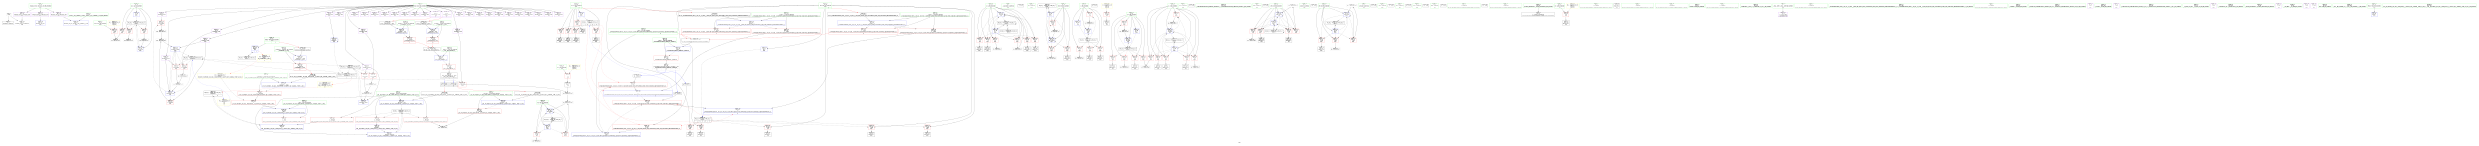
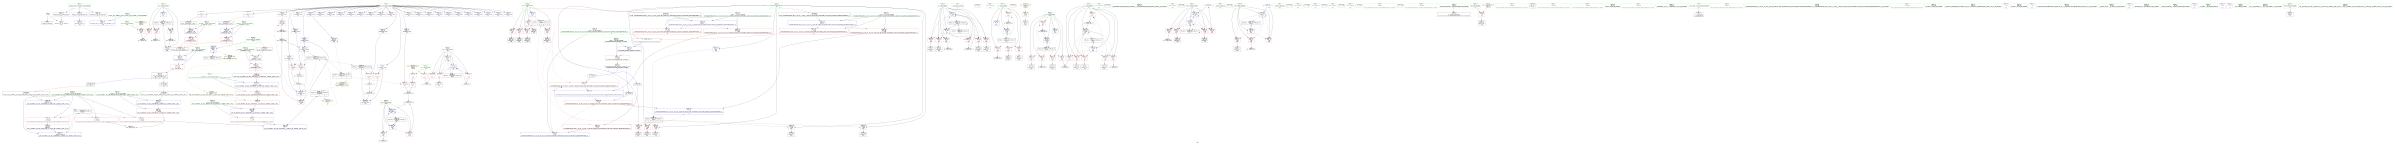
none -> (424, 76)
